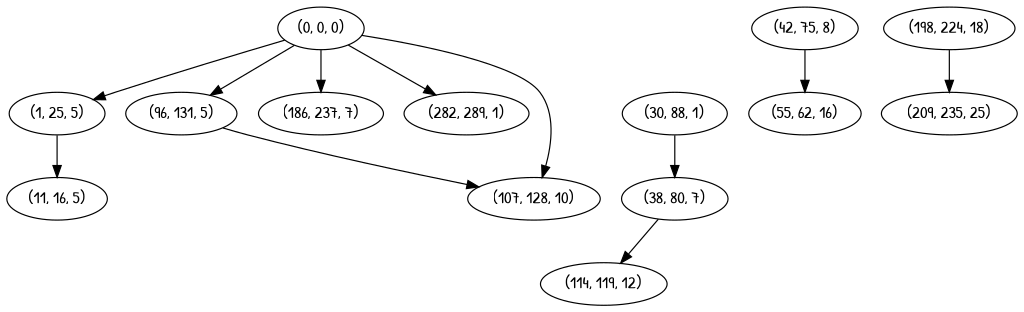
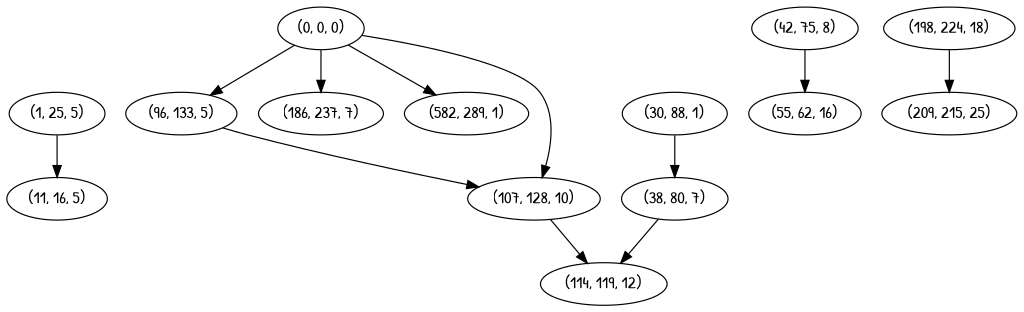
(194, 67) -> none
(181, 114) -> (181, 114)
(467, 114) -> (467, 114)
(949, 114) -> (949, 114)
none -> (565, 237)
